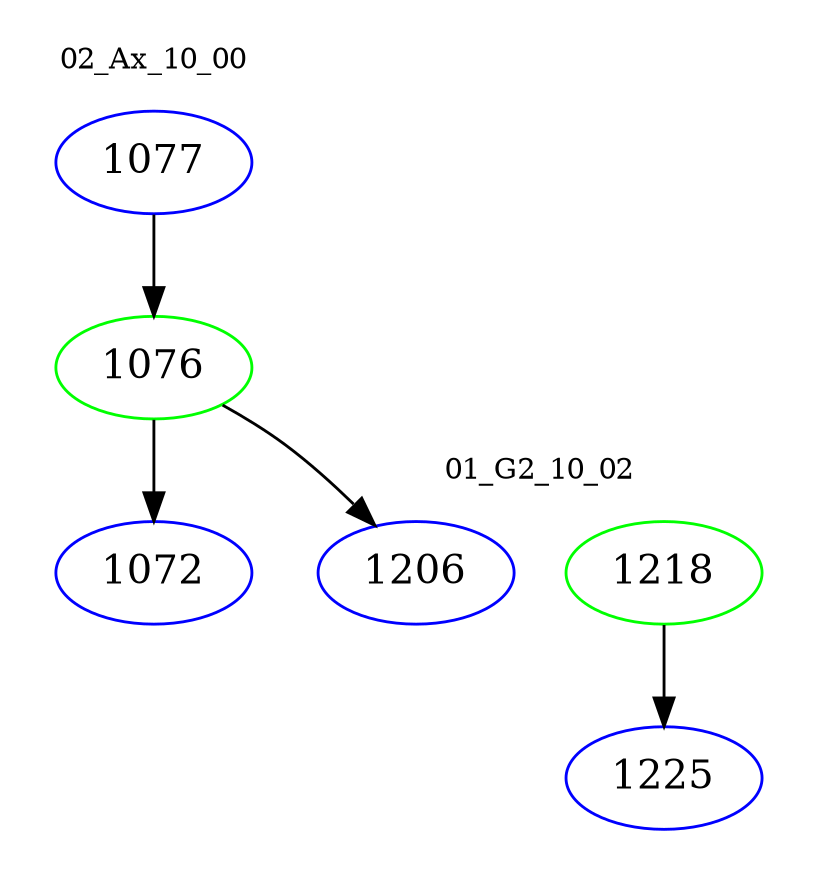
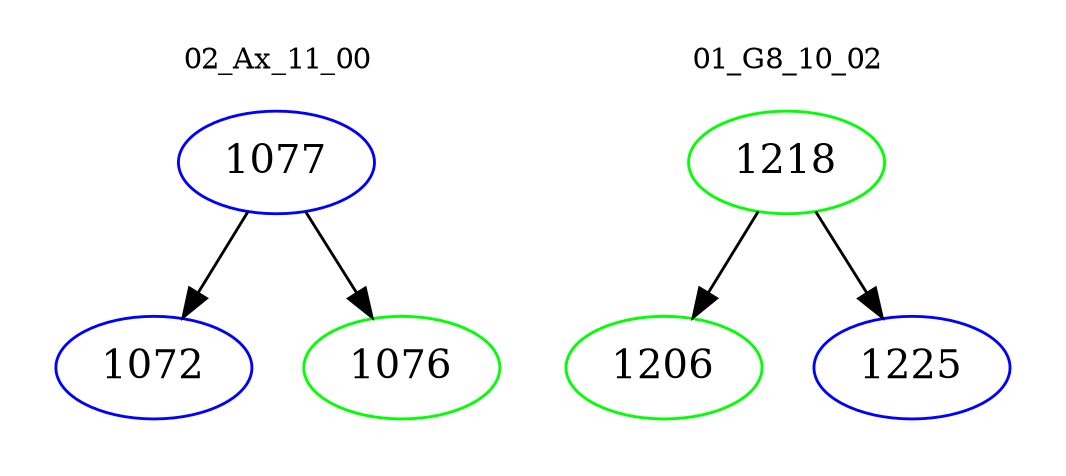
(154, 61) -> (278, 61)
(154, 456) -> (223, 252)
(314, 468) -> (733, 252)
(540, 472) -> (788, 61)
(416, 573) -> (664, 368)
